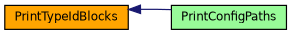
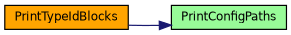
(156, 9) -> (144, 25)
